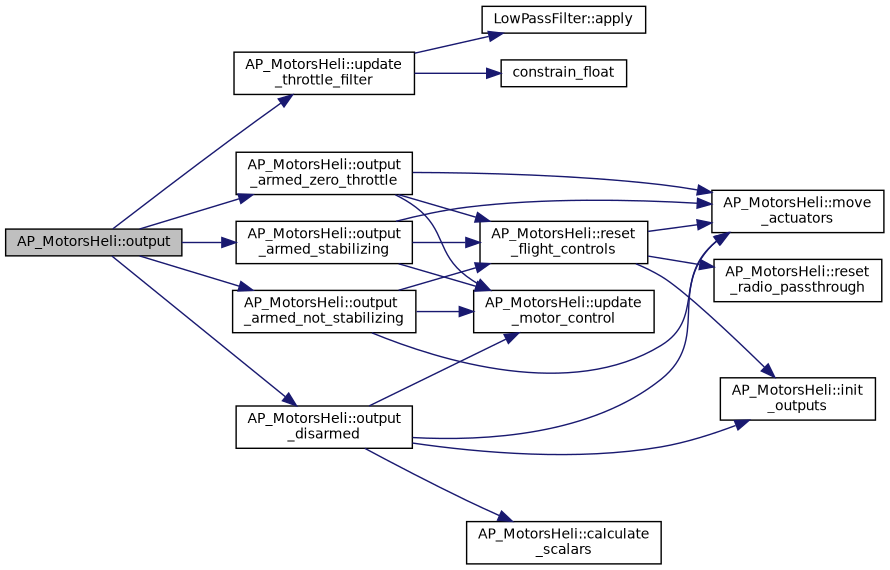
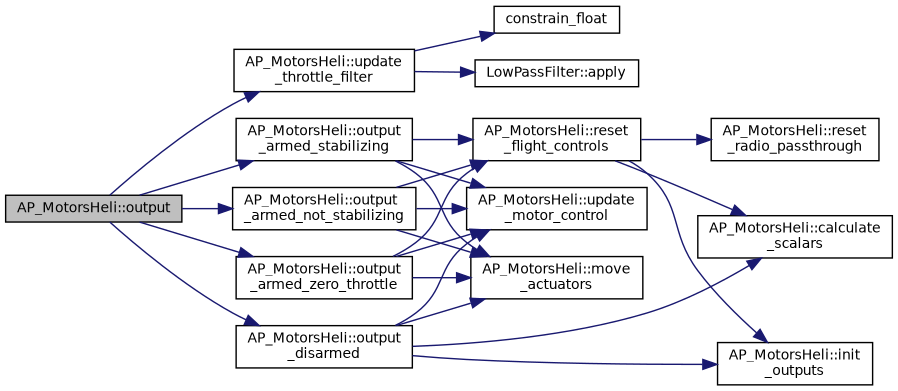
(673, 228) -> (674, 185)
